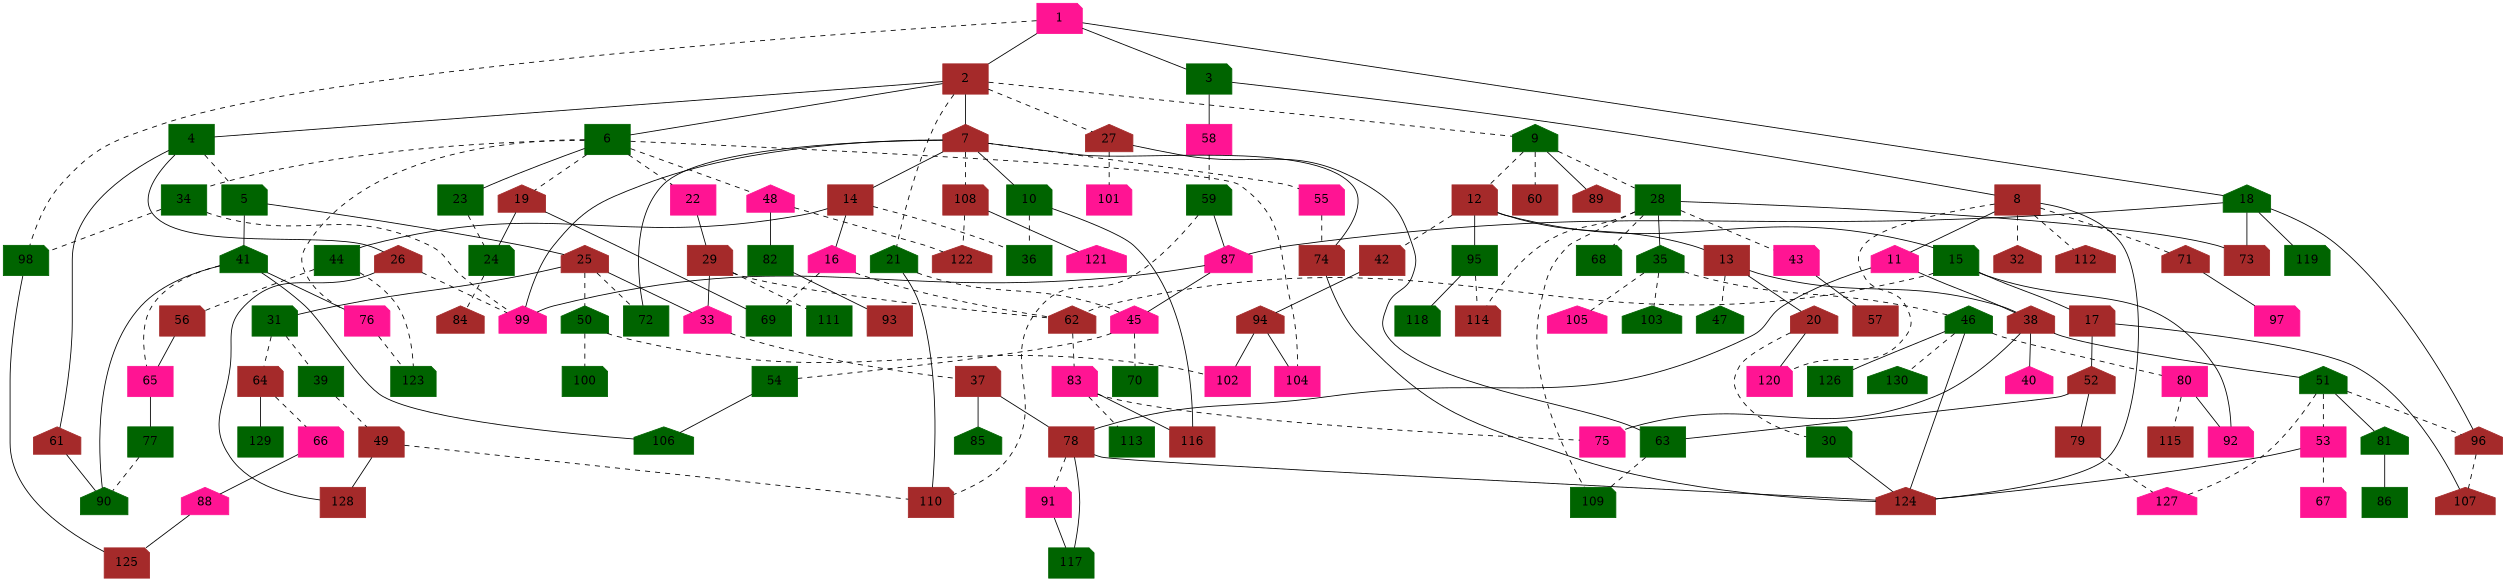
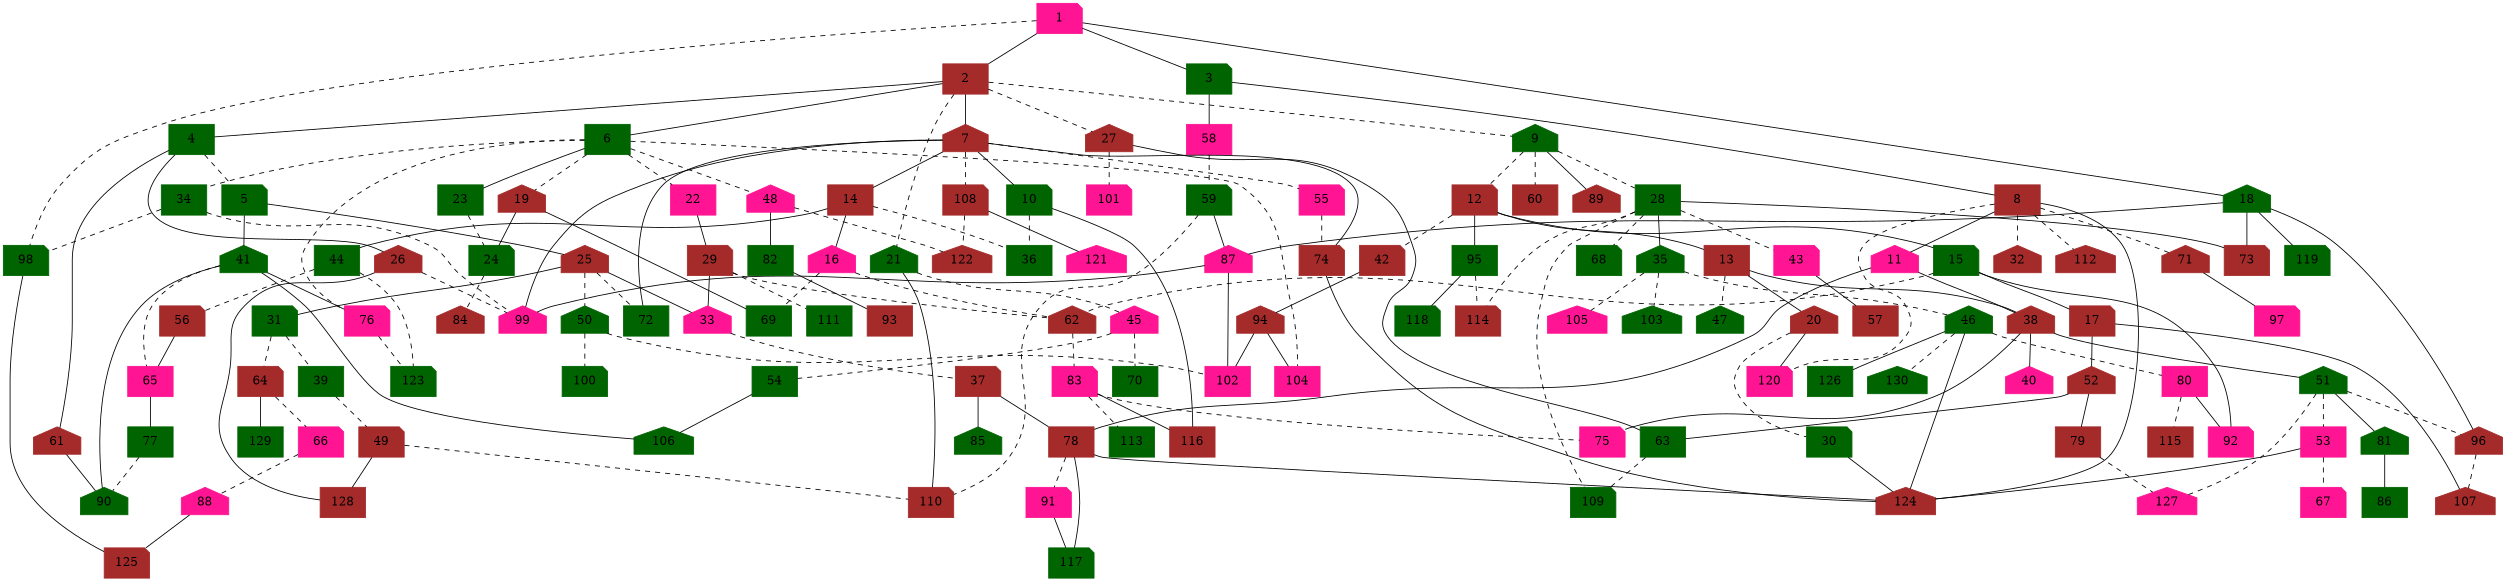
(1191, 284) -> (1228, 319)
(259, 474) -> (259, 474)
